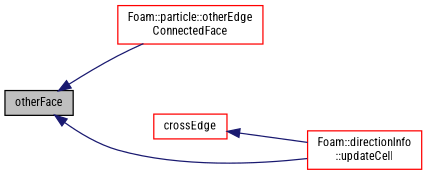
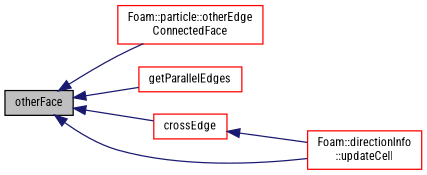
none -> (190, 79)
none -> (120, 116)
